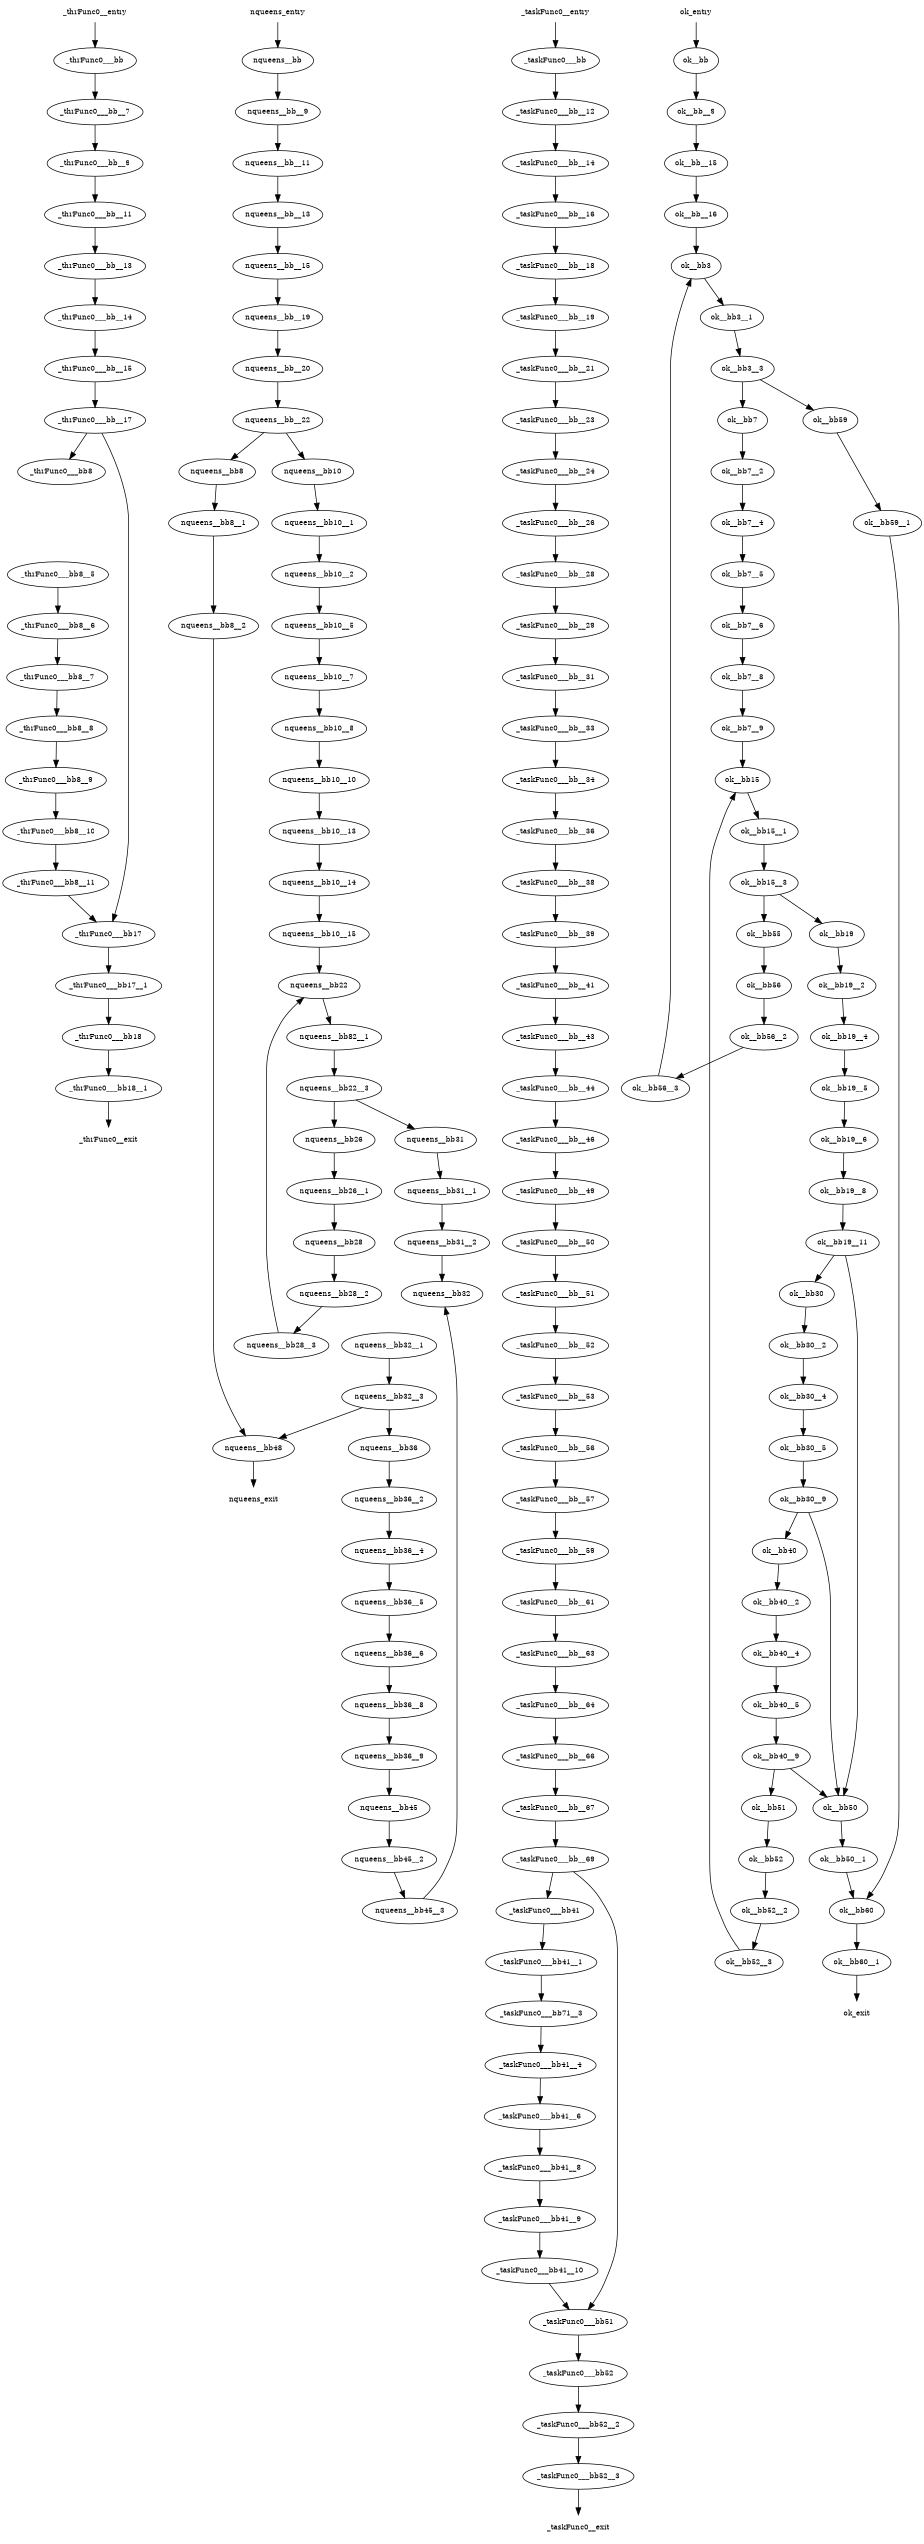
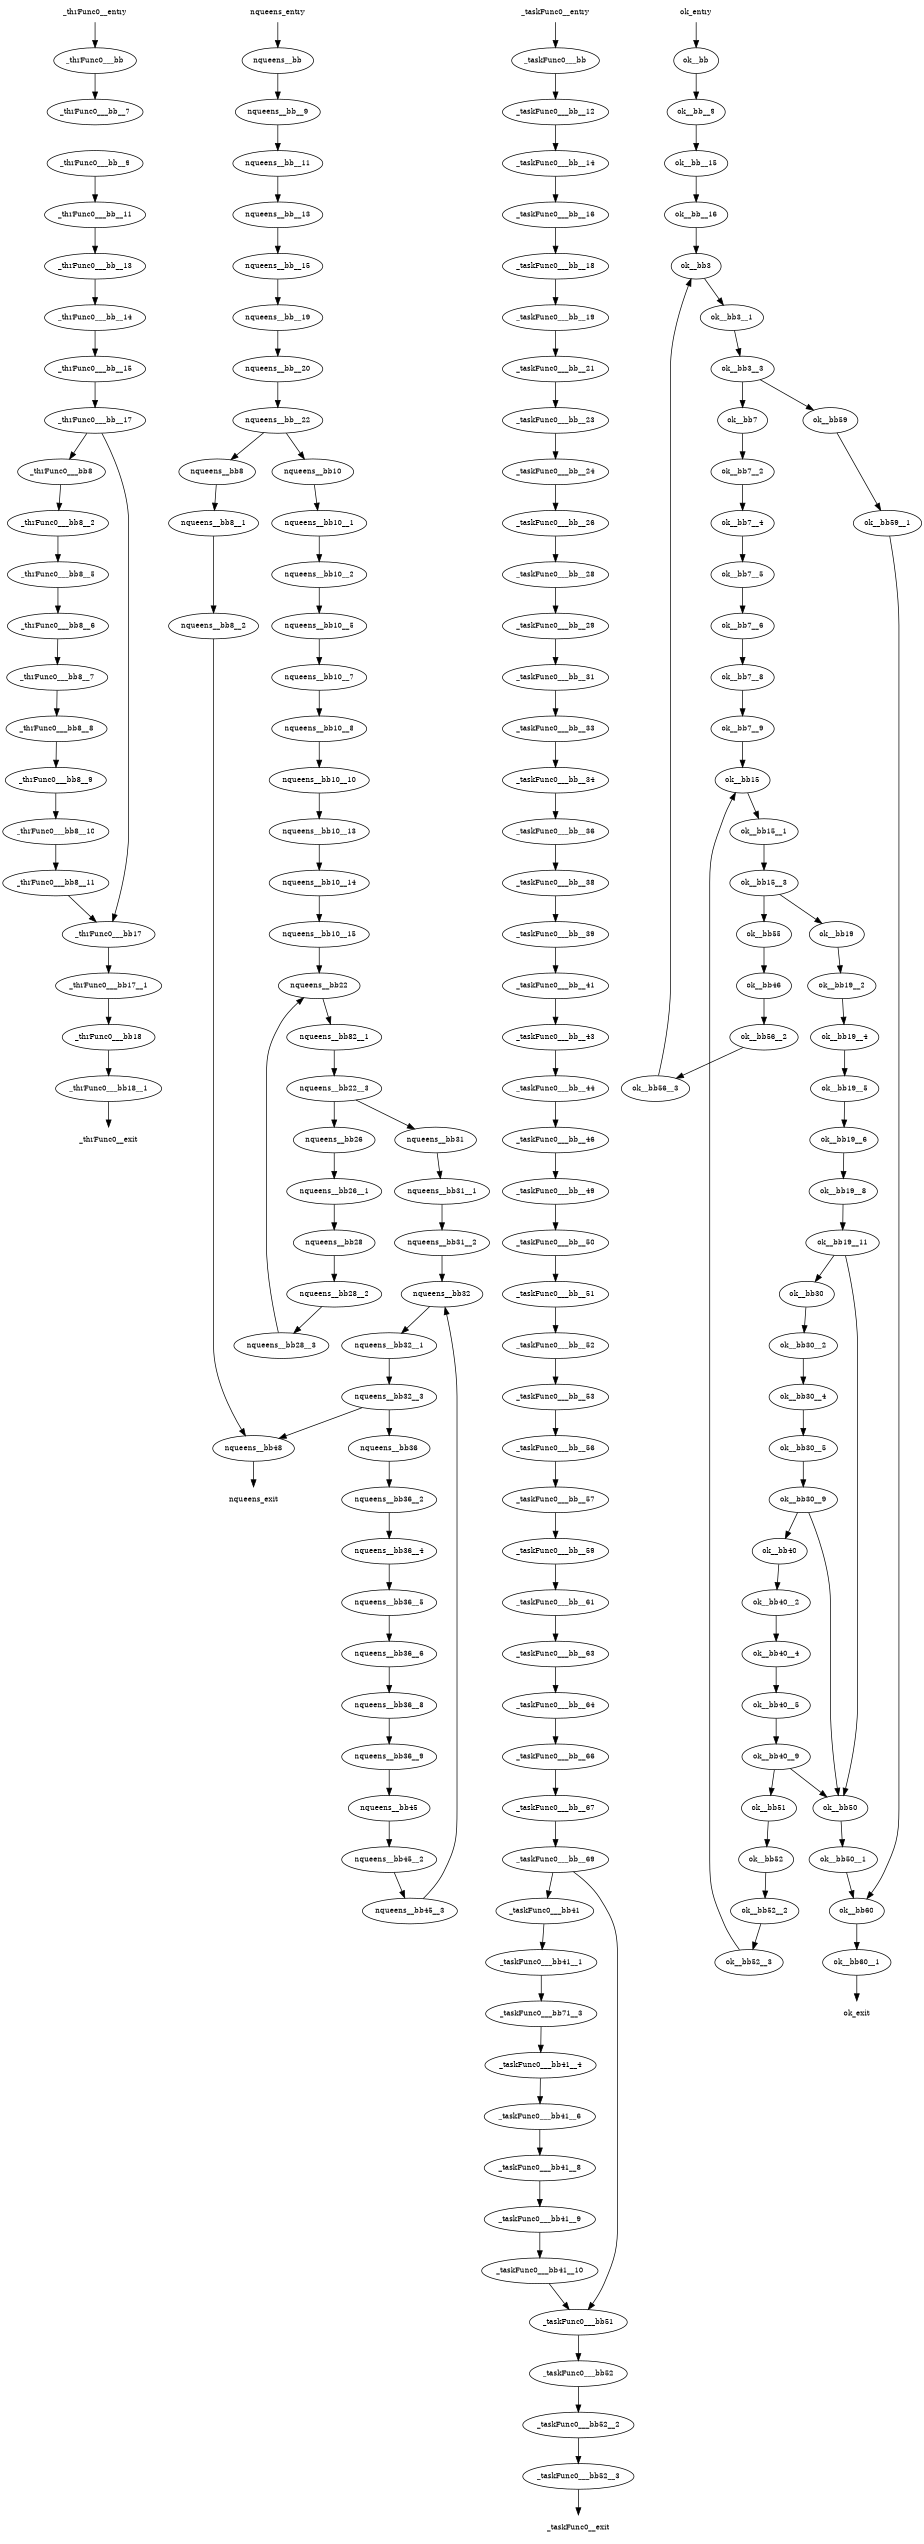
(95, 134) -> none
none -> (58, 523)
(764, 986) -> (764, 986)
none -> (418, 1317)
